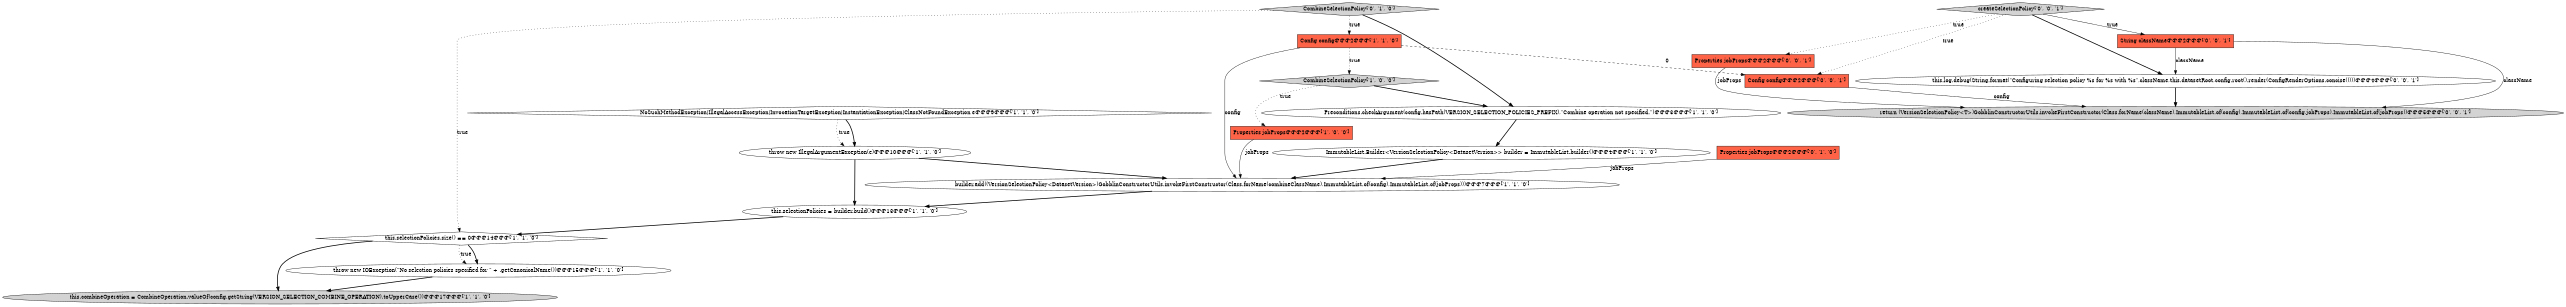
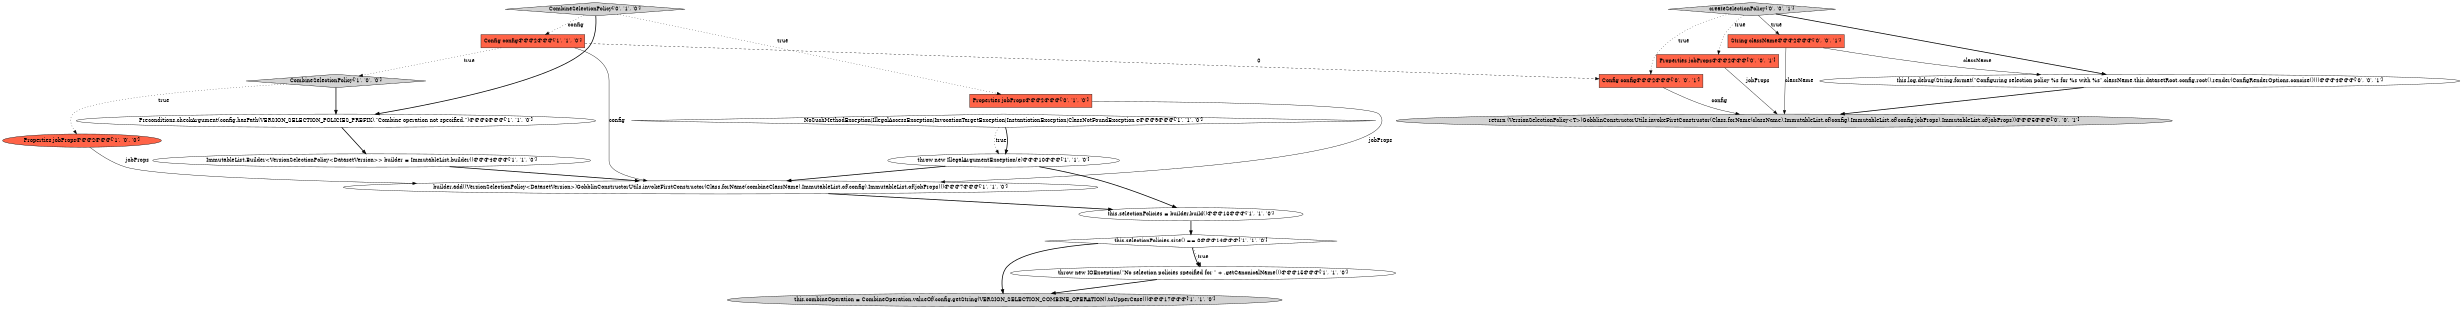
(771, 19) -> (807, 54)
(1355, 25) -> (576, 25)
(1291, 133) -> (82, 141)
